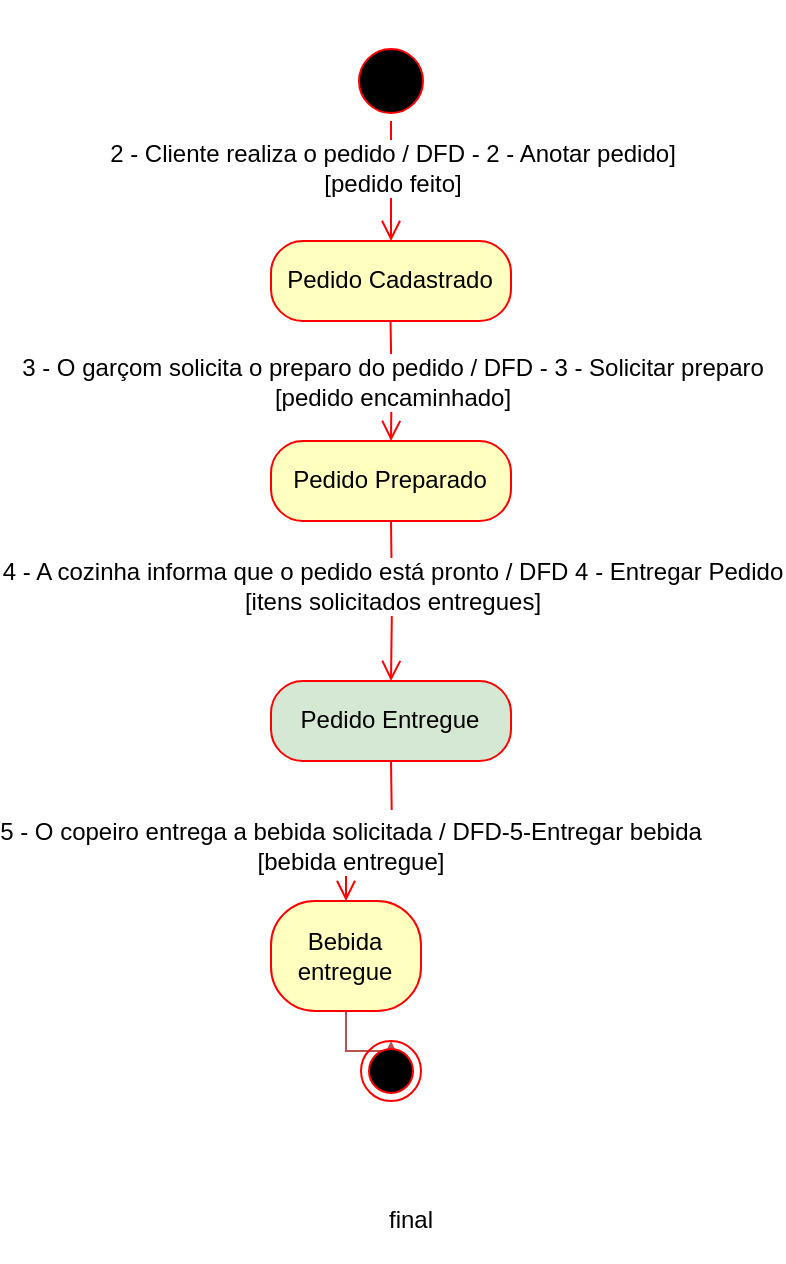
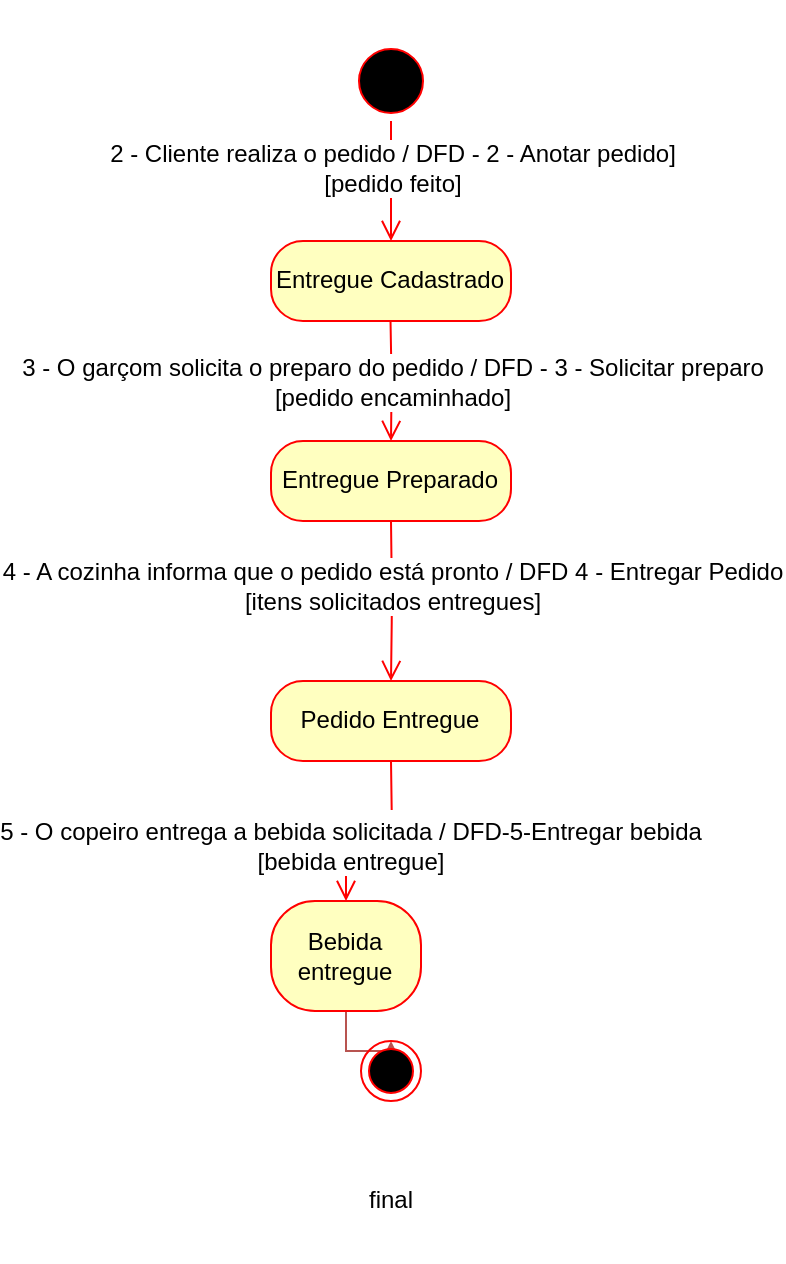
(391, 281) -> (391, 281)
(391, 481) -> (391, 481)
(391, 721) -> (391, 721)
(411, 1221) -> (391, 1201)
